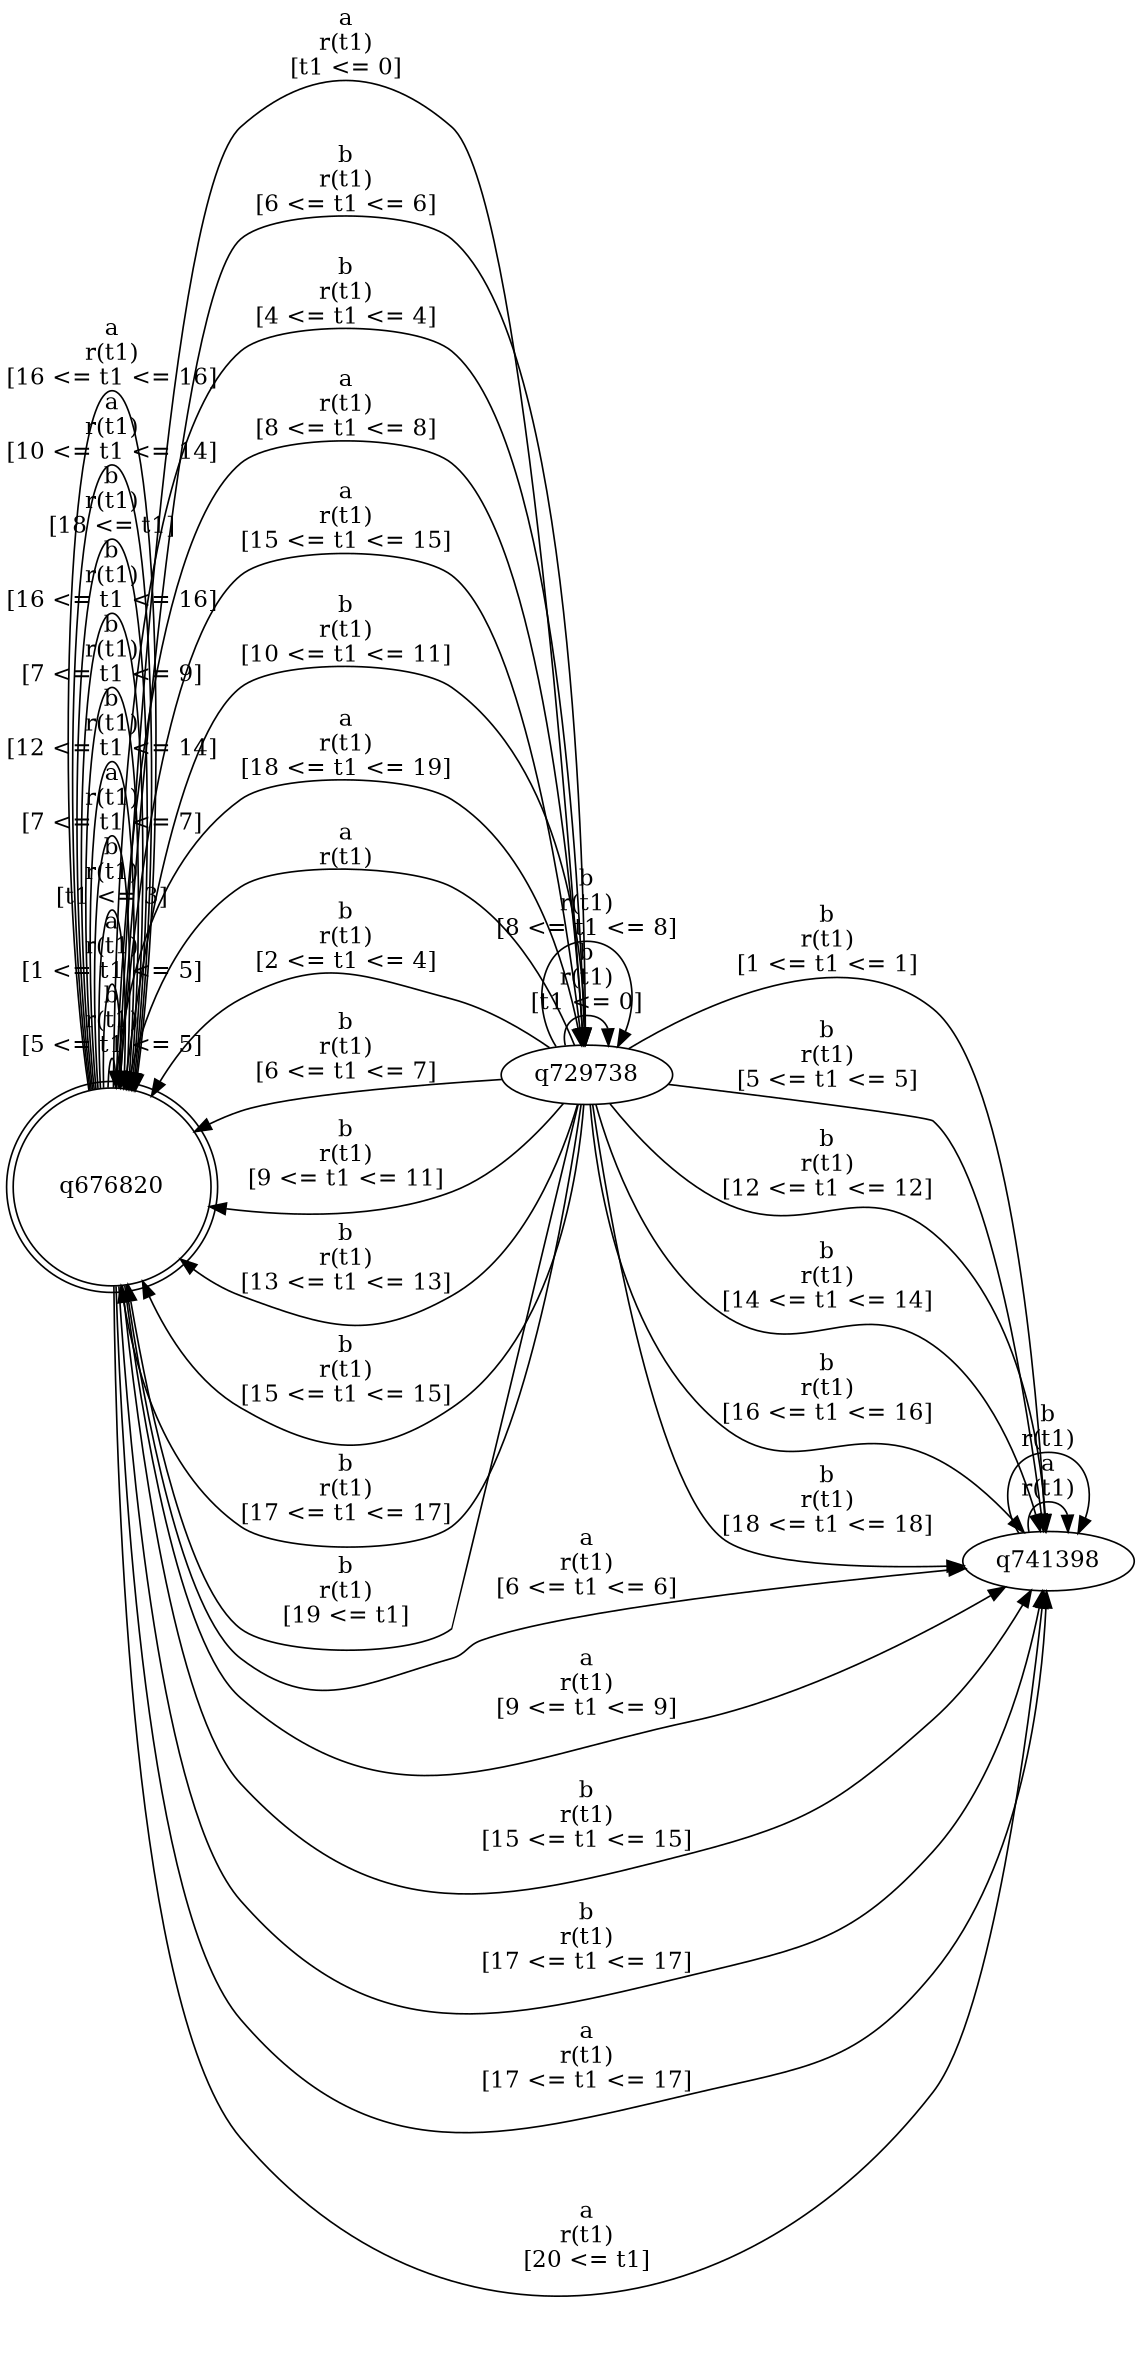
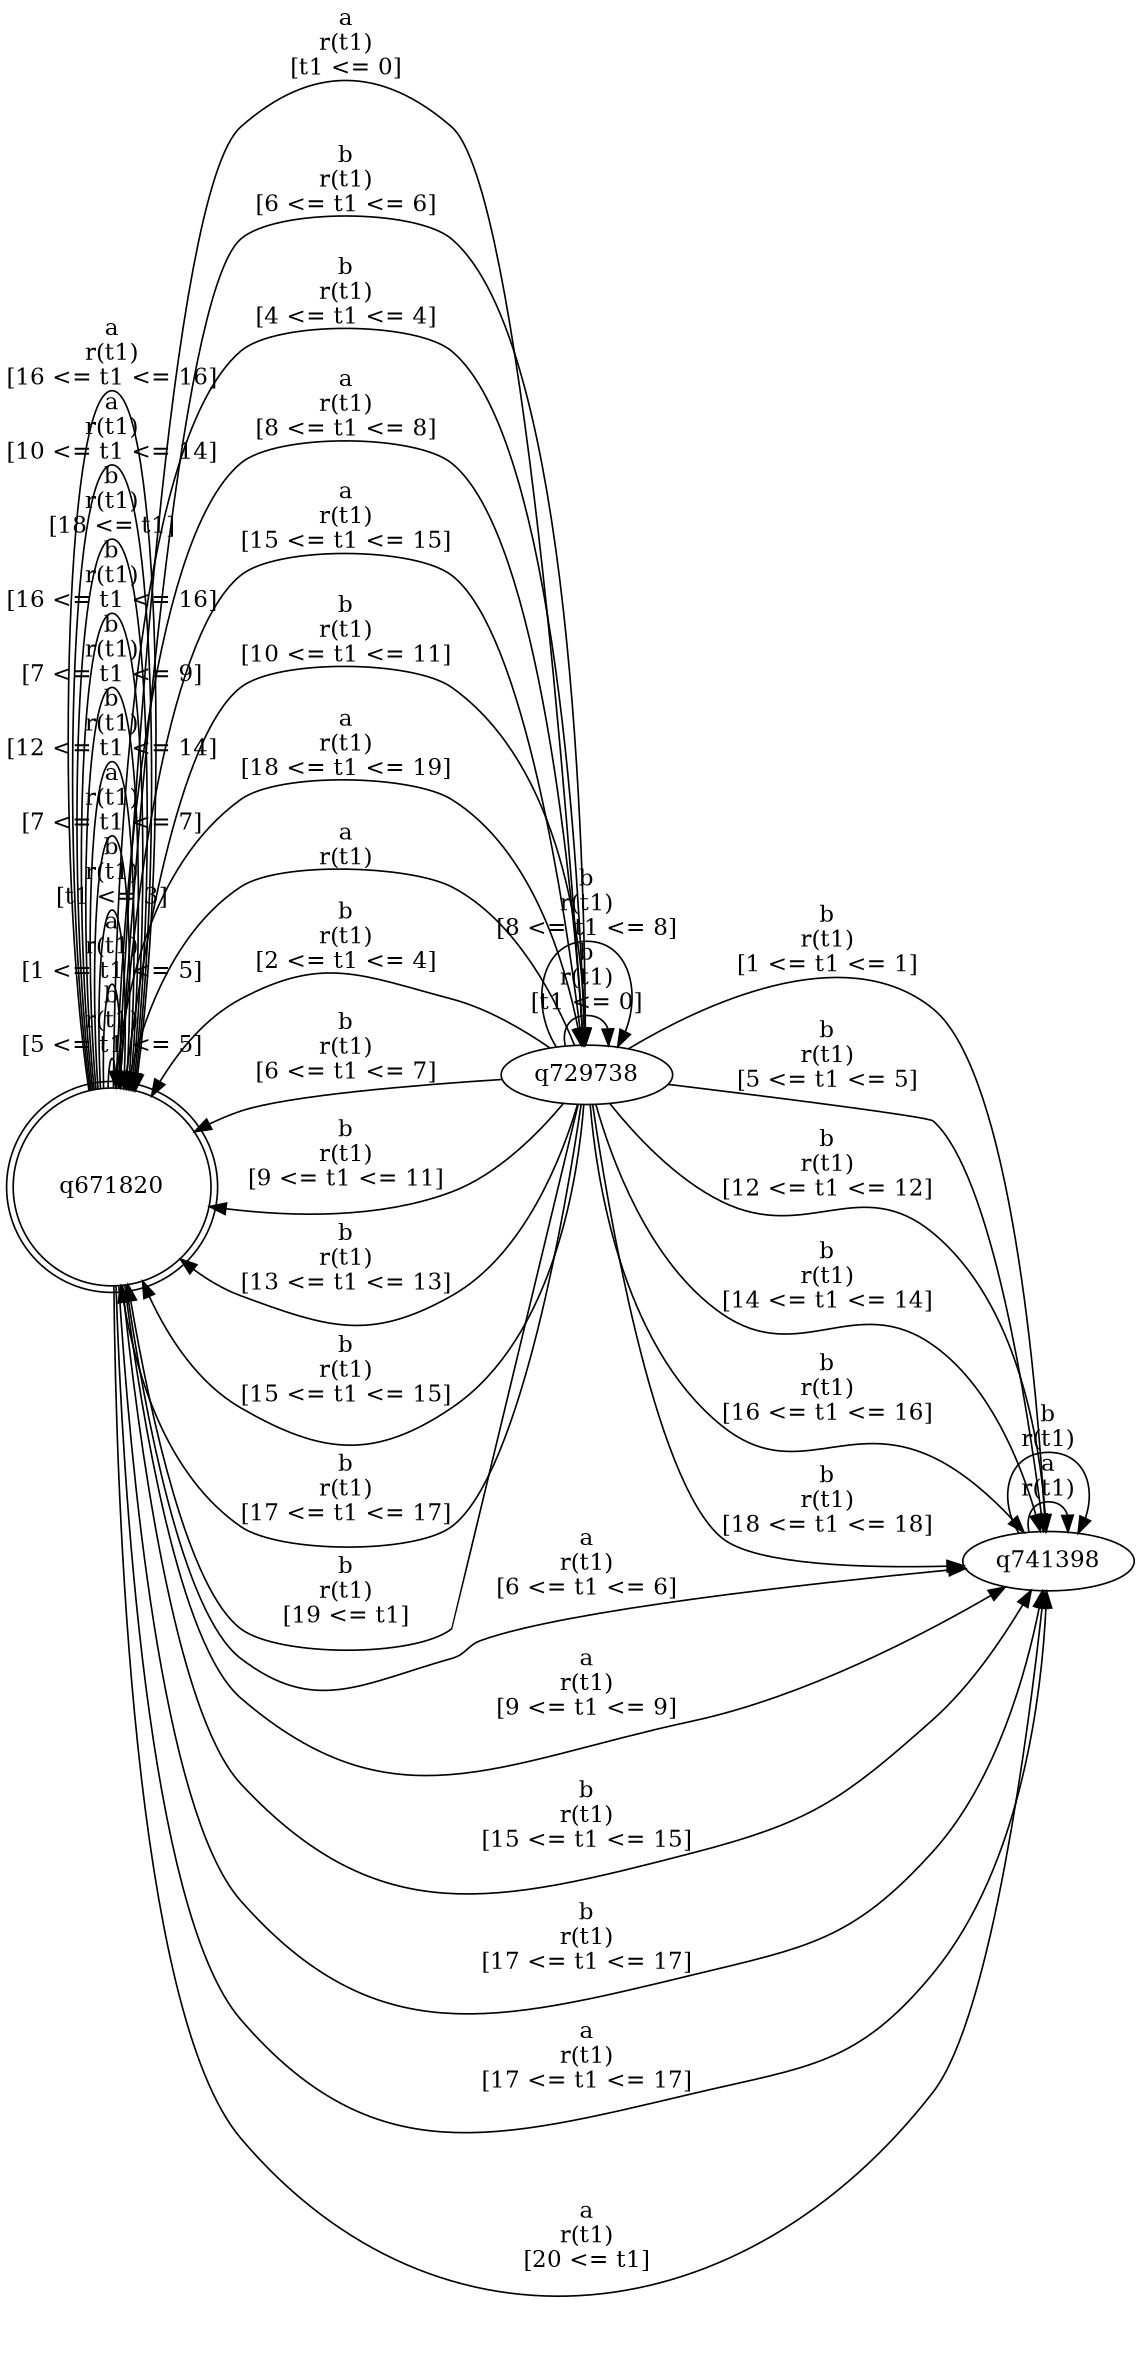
(112, 1187) -> (112, 1187)
